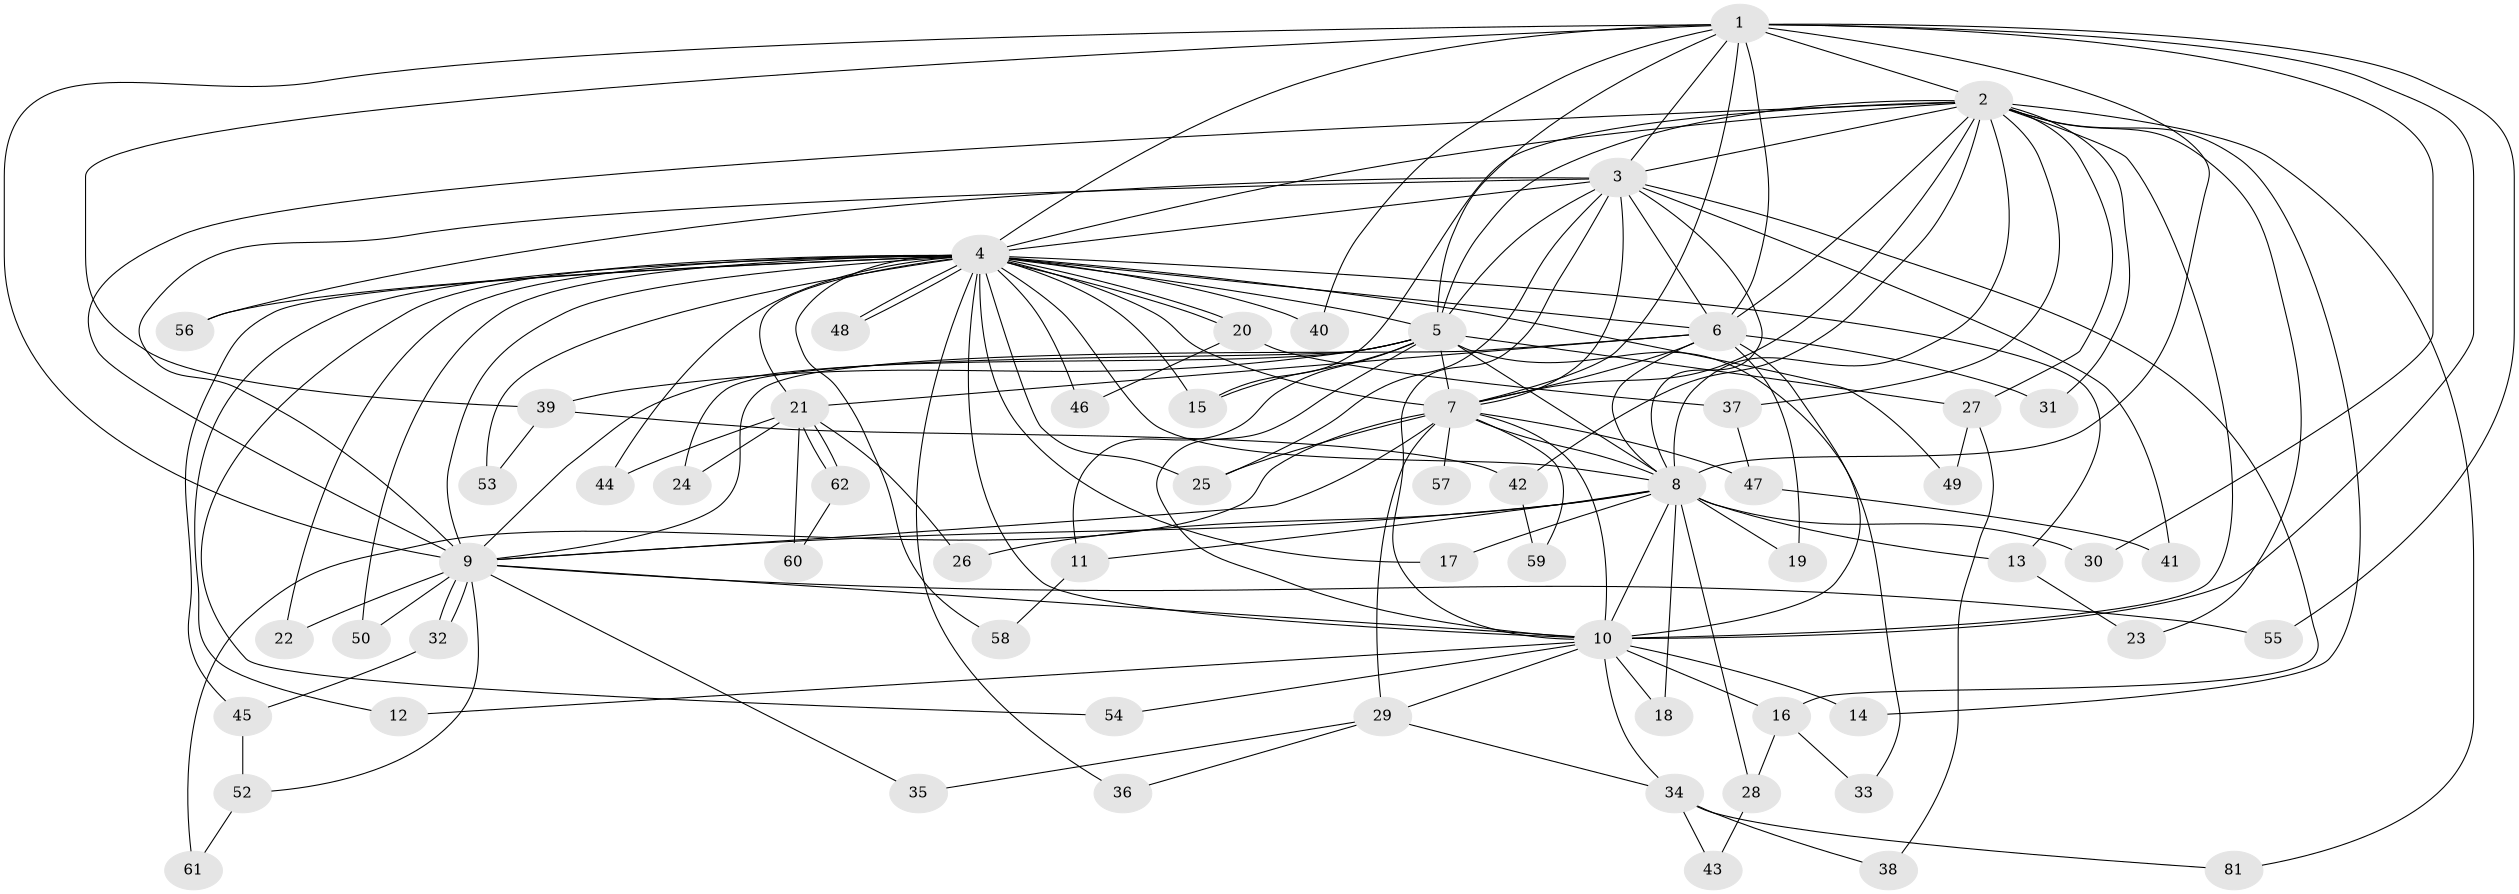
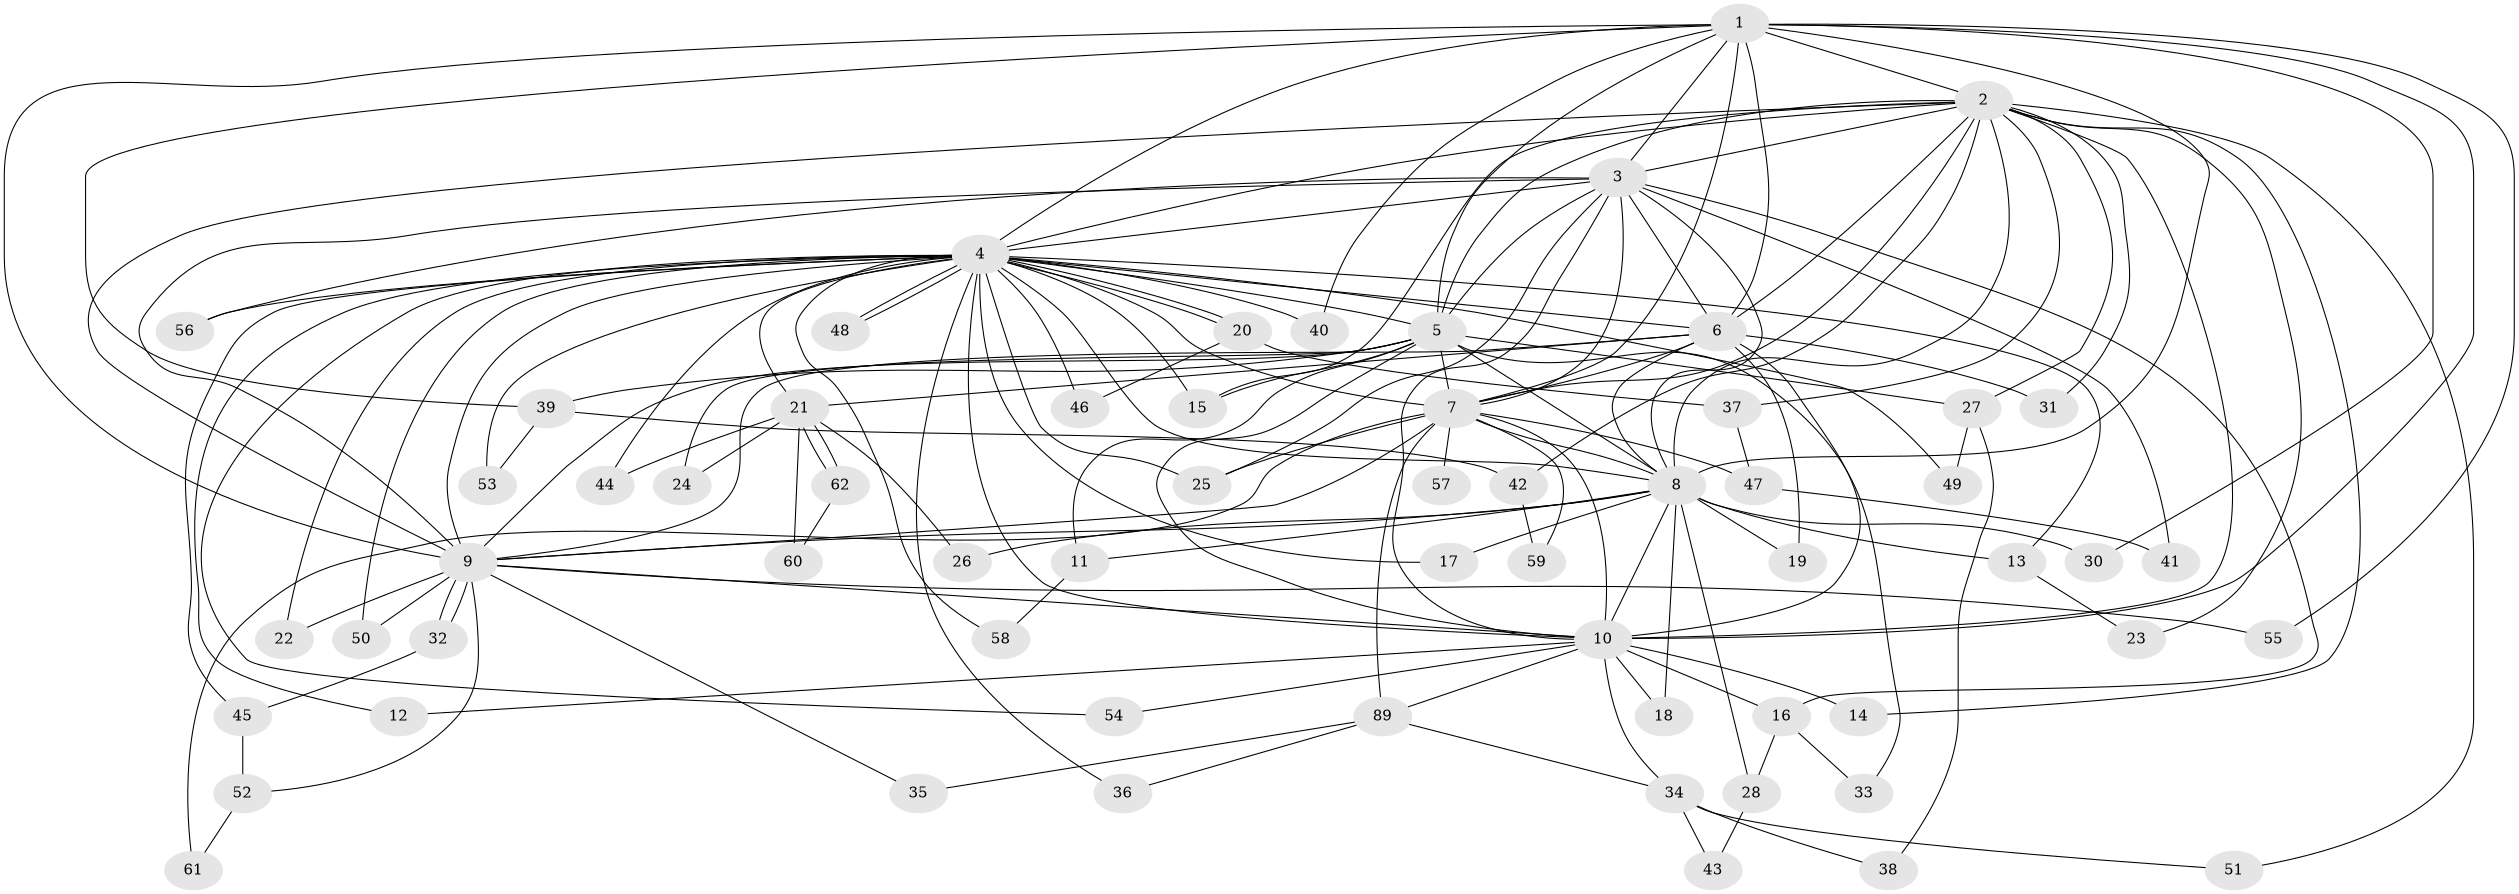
(1383, 717) -> (1383, 717)
(2234, 871) -> (2234, 871)
